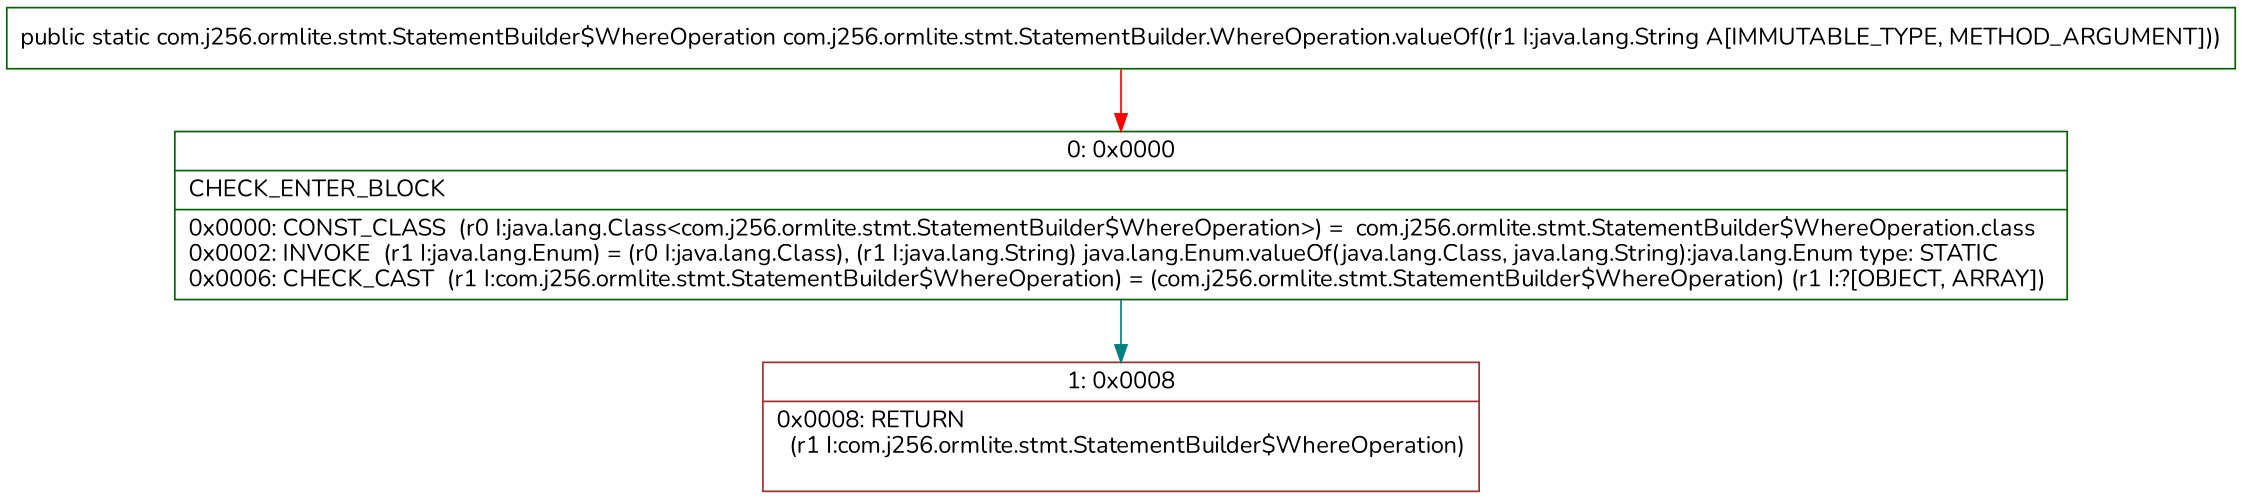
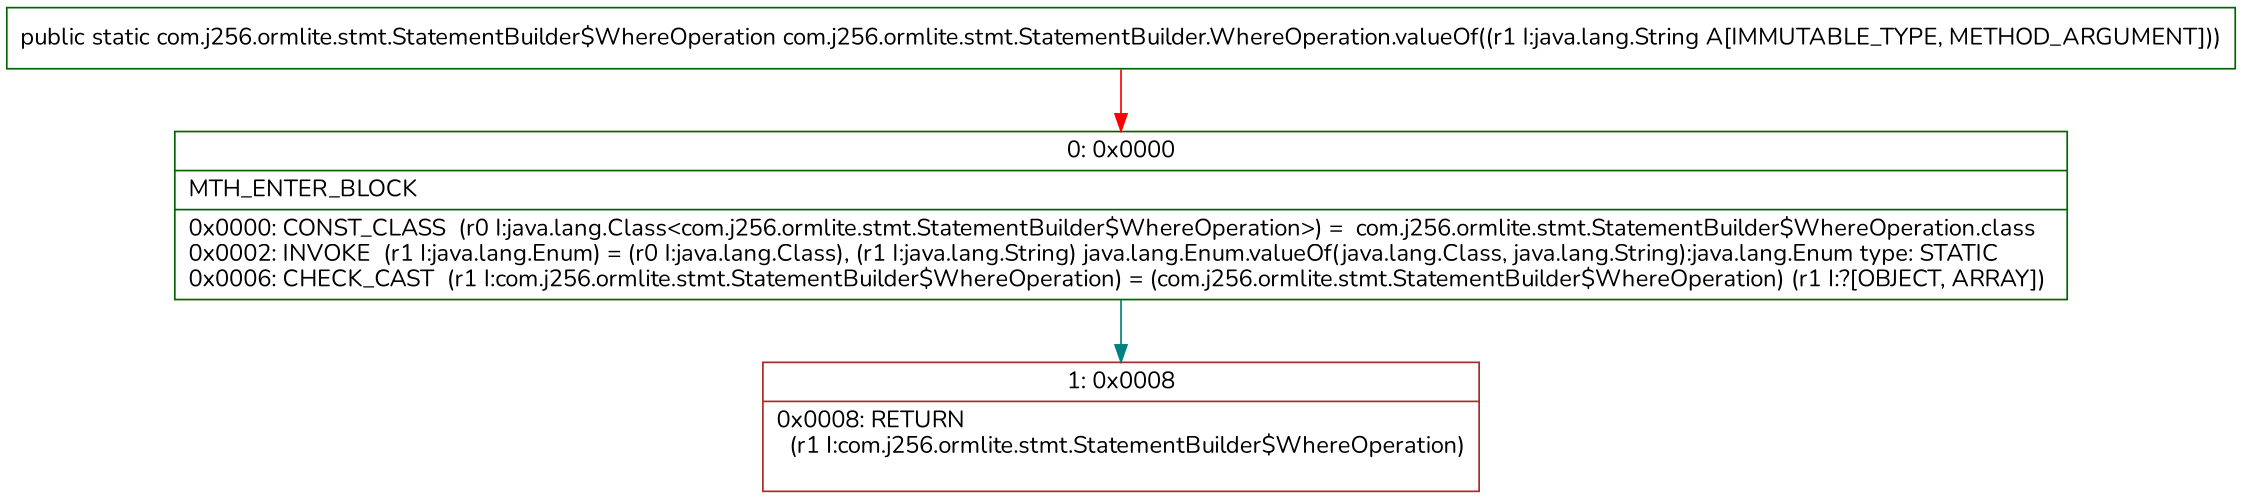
(317, 189) -> (304, 189)
